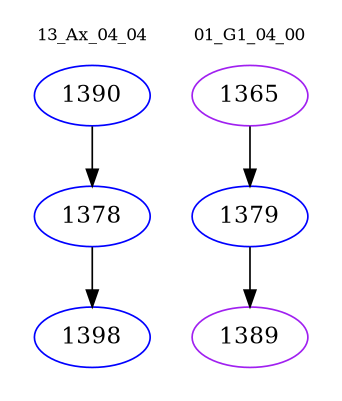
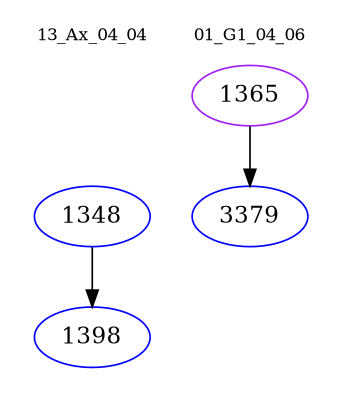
(250, 36) -> (250, 36)
(92, 96) -> none
(92, 216) -> (92, 216)
(250, 216) -> (250, 216)
(250, 337) -> none
